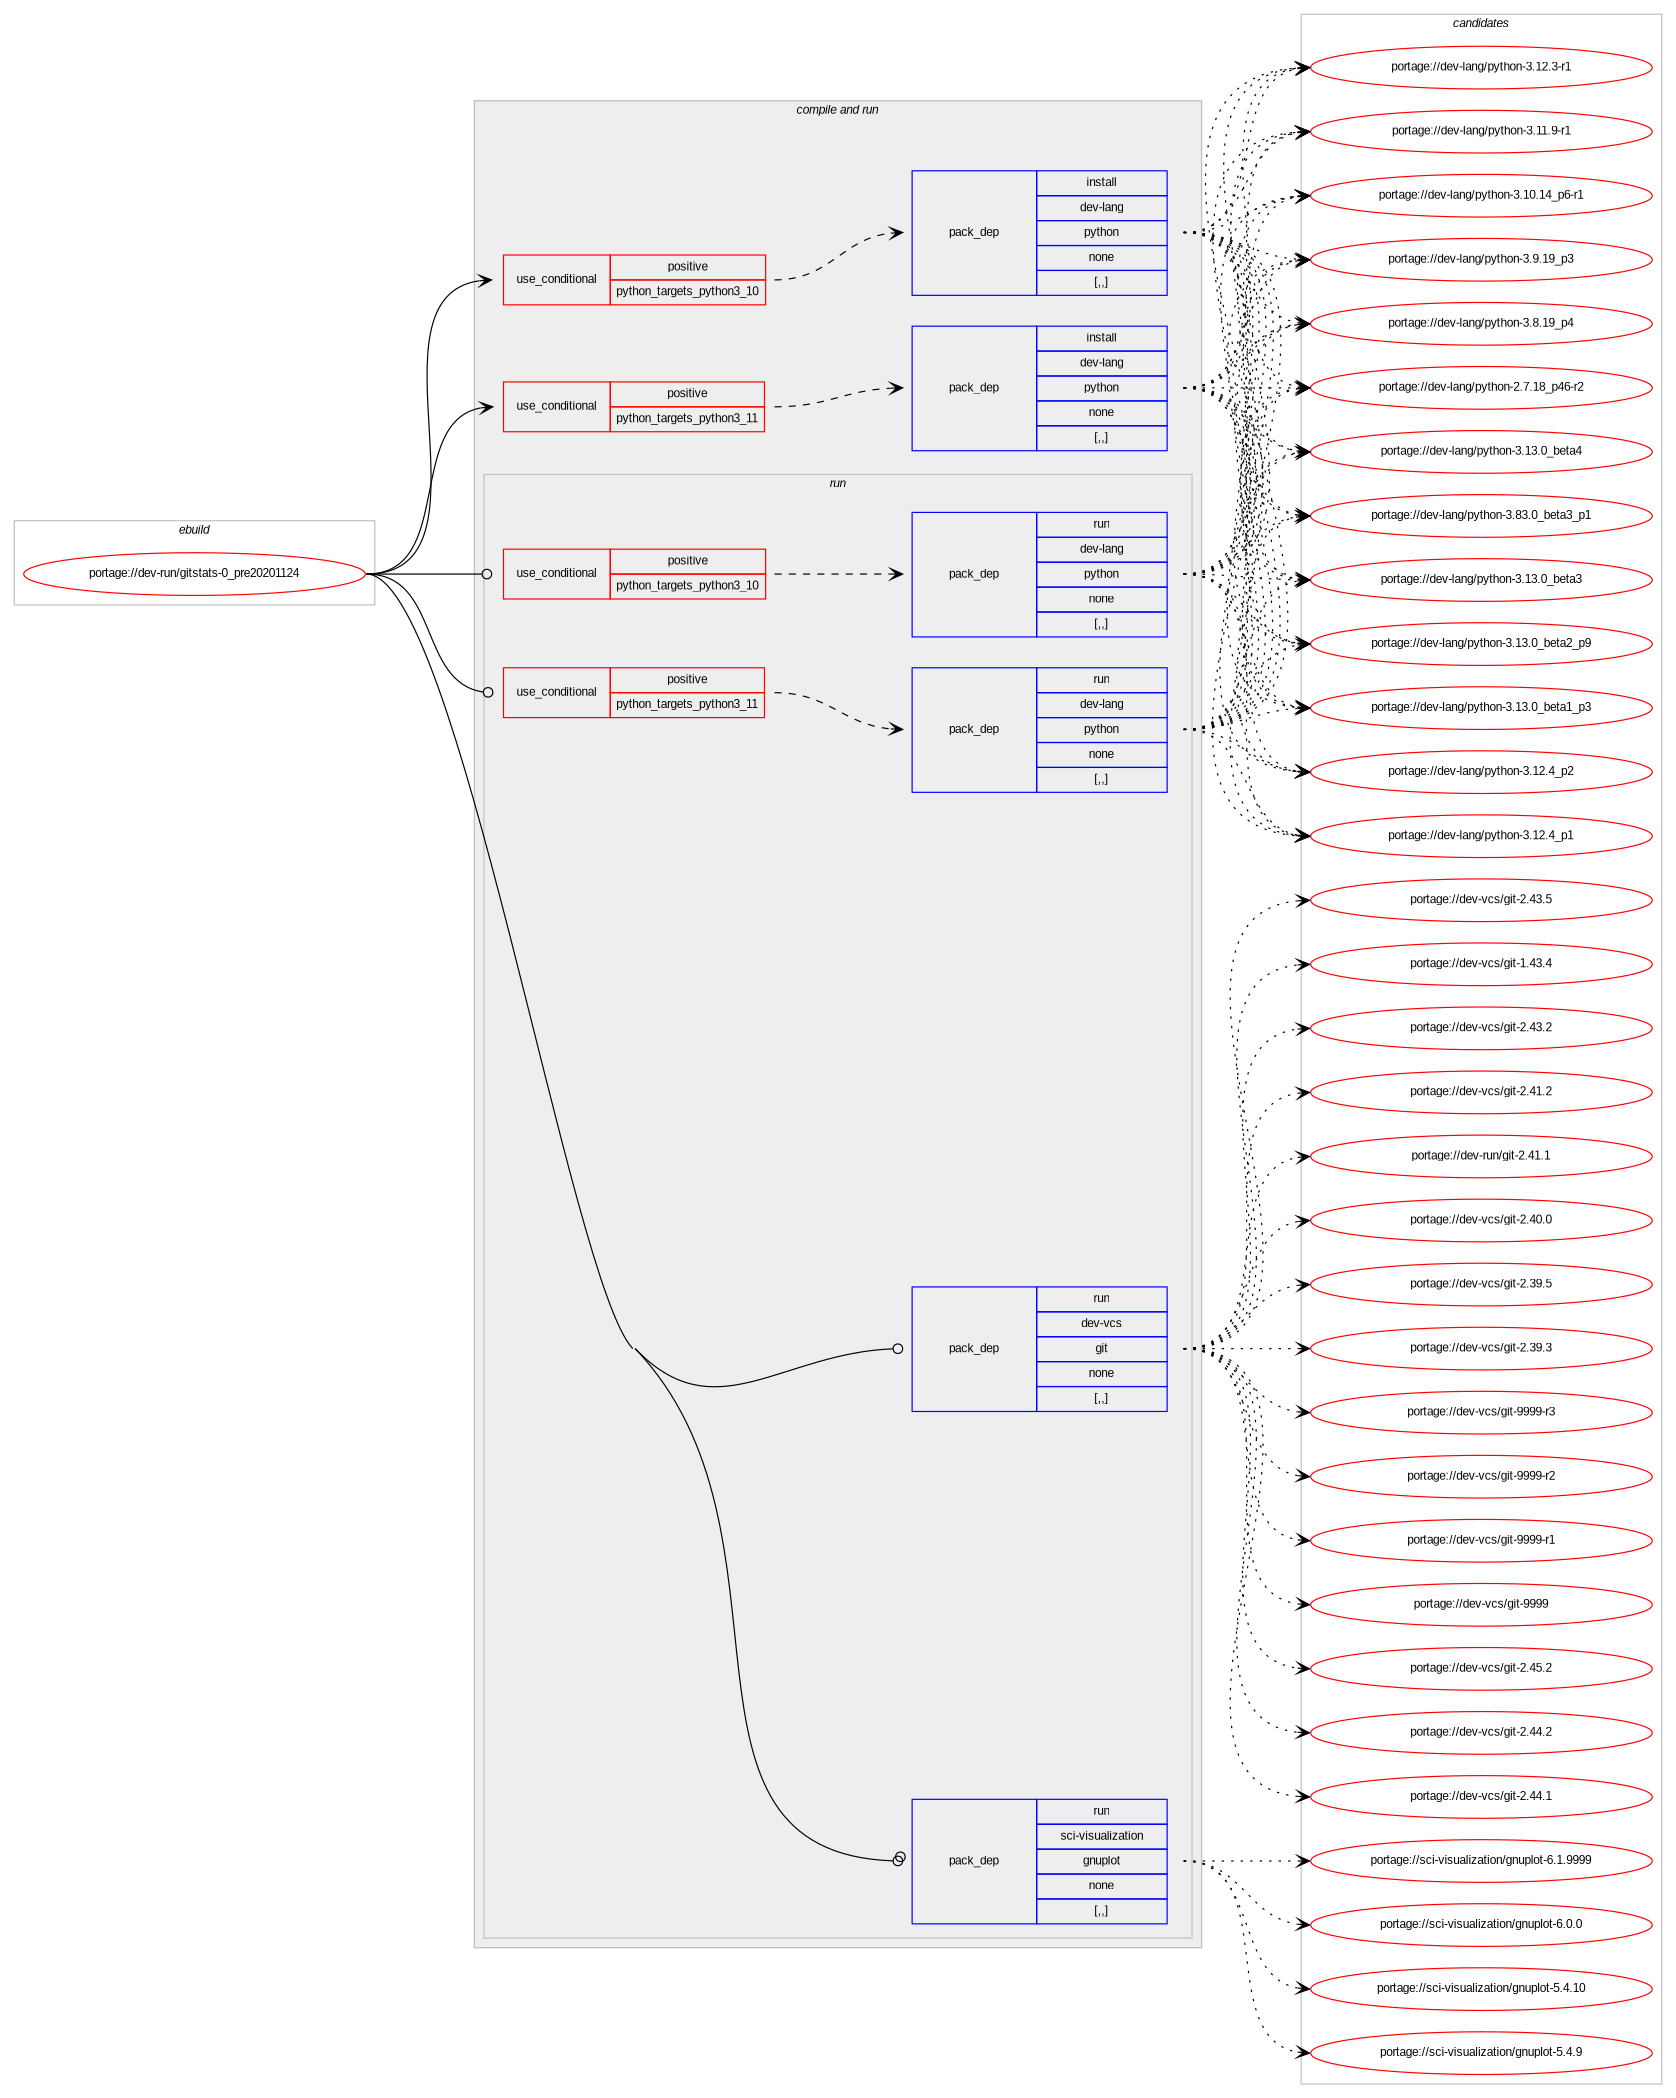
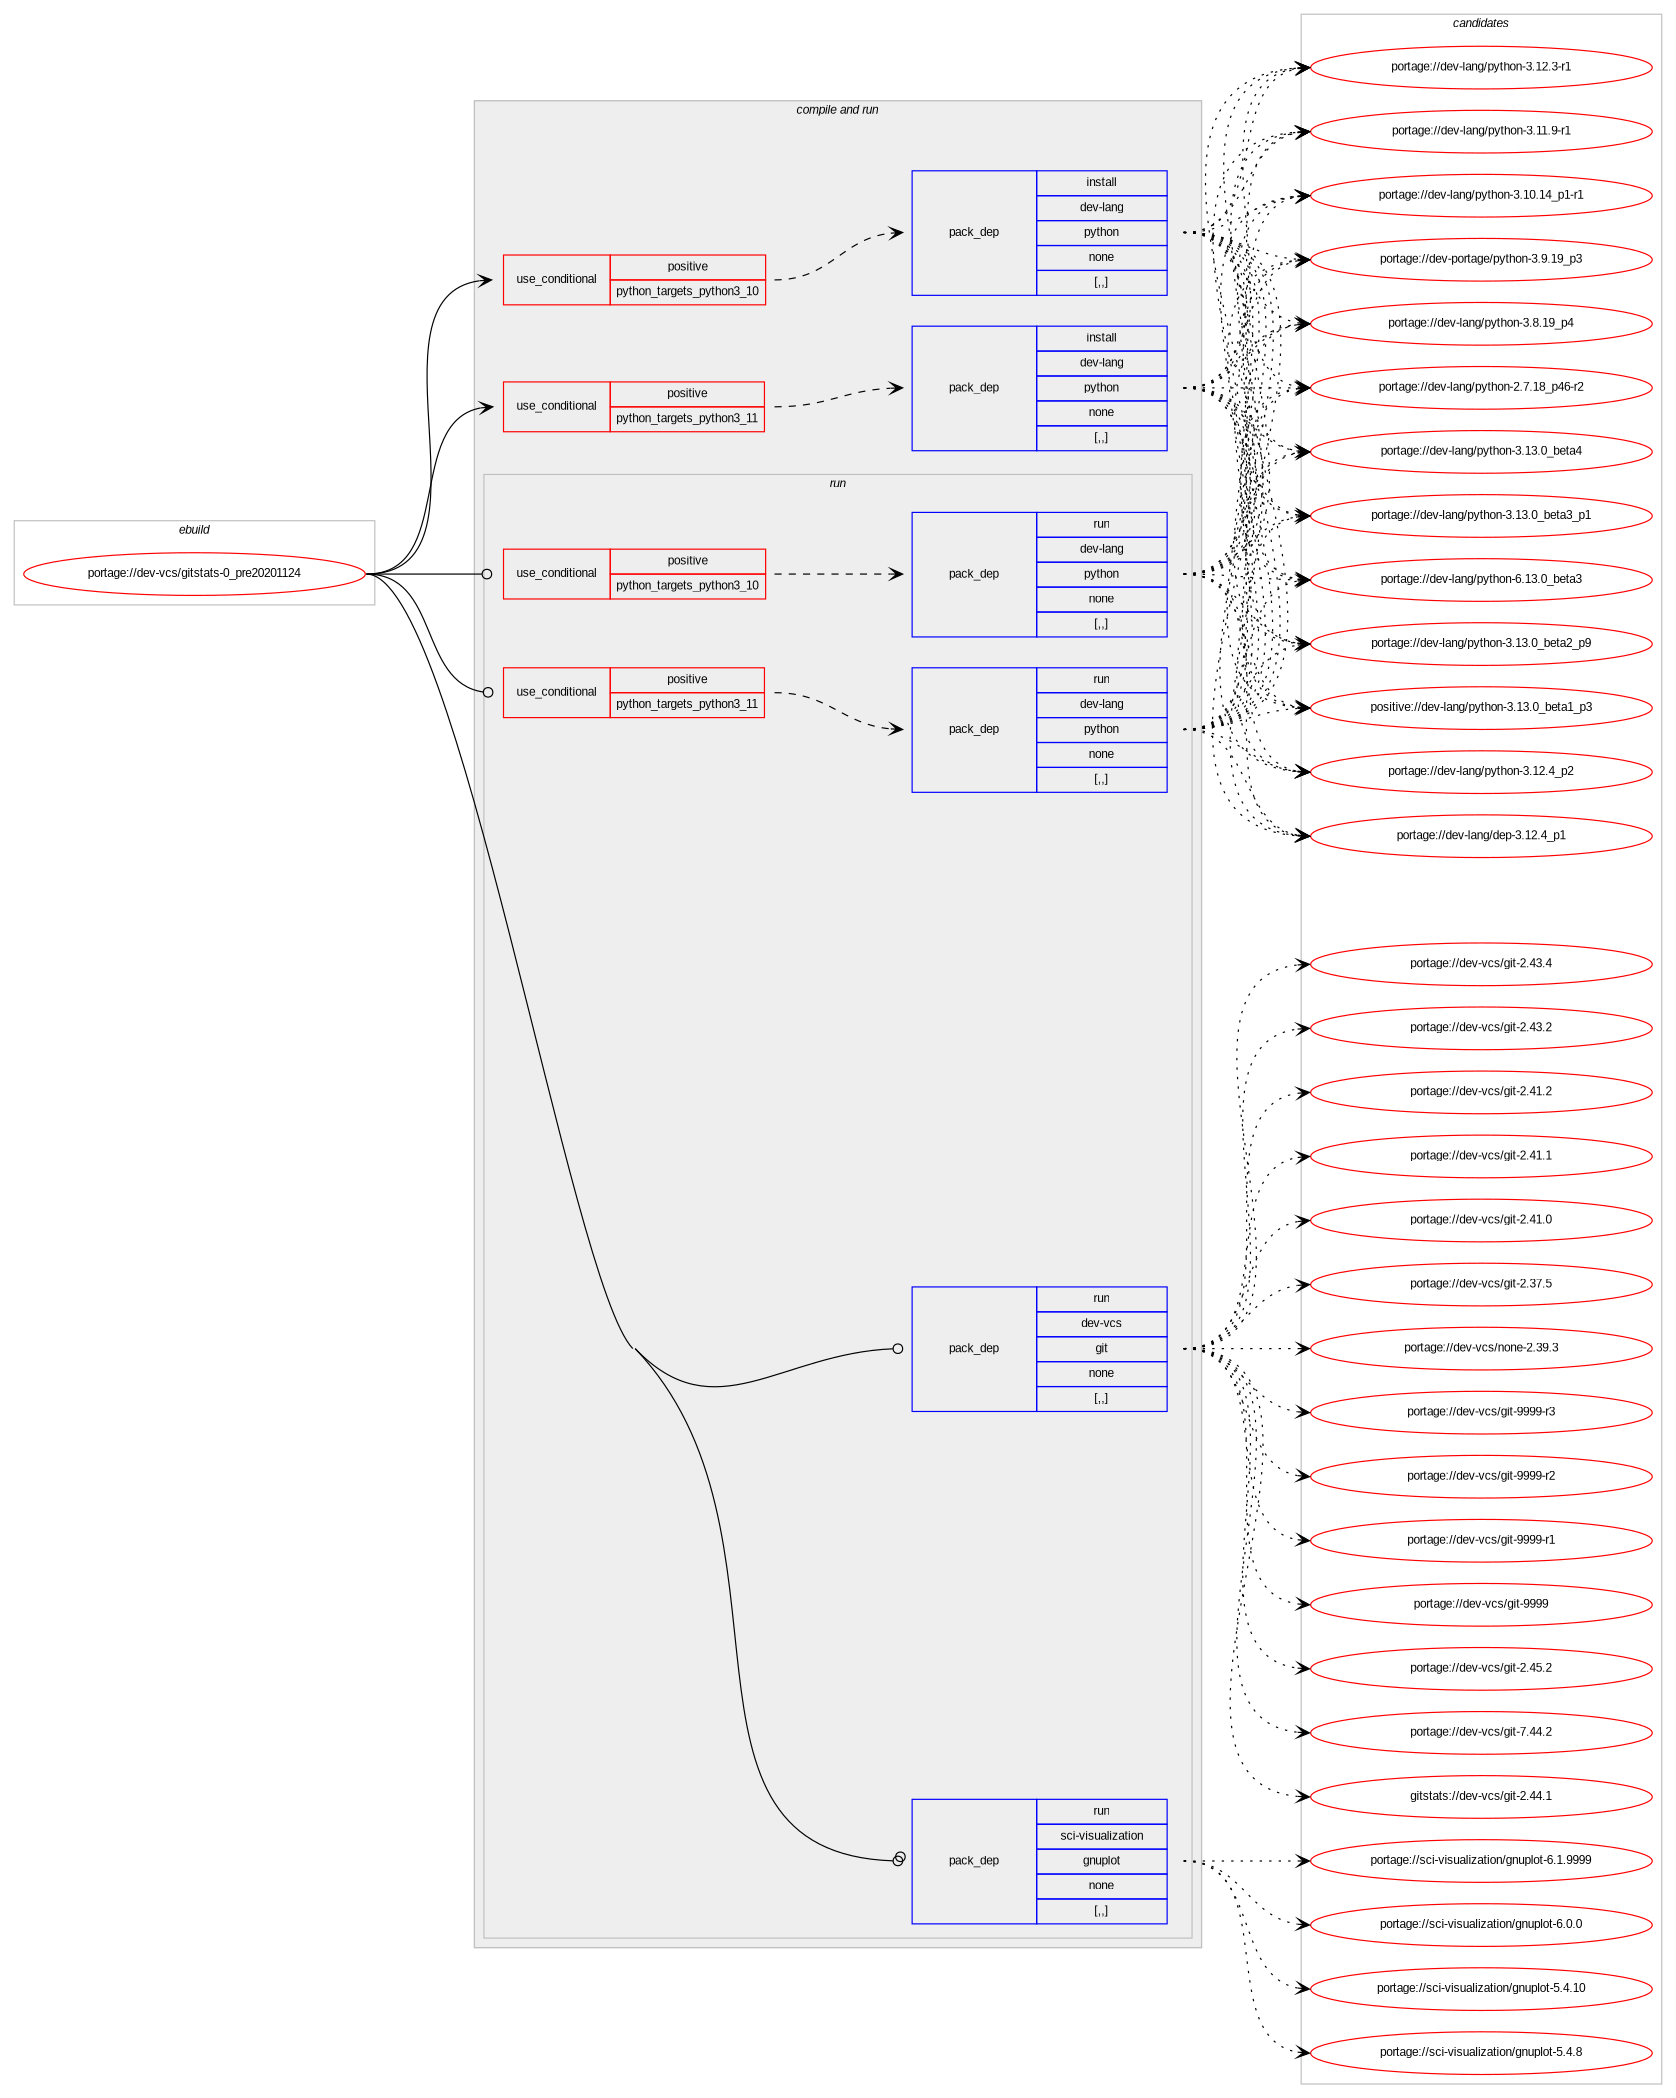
(1481, 196) -> (1481, 196)
(1481, 260) -> (1481, 260)
(1481, 516) -> (1481, 516)
(195, 574) -> (195, 574)
(1481, 580) -> (1481, 580)
(1481, 708) -> (1481, 708)
(1481, 836) -> (1481, 836)
(1481, 900) -> none
(1481, 964) -> (1481, 964)
(1481, 1156) -> (1481, 1156)
(1481, 1221) -> (1481, 1221)
(1481, 1285) -> (1481, 1285)
(1481, 1349) -> (1481, 1349)
(1481, 1733) -> (1481, 1733)
(1481, 1797) -> (1481, 1797)
(1481, 2053) -> (1481, 2053)
